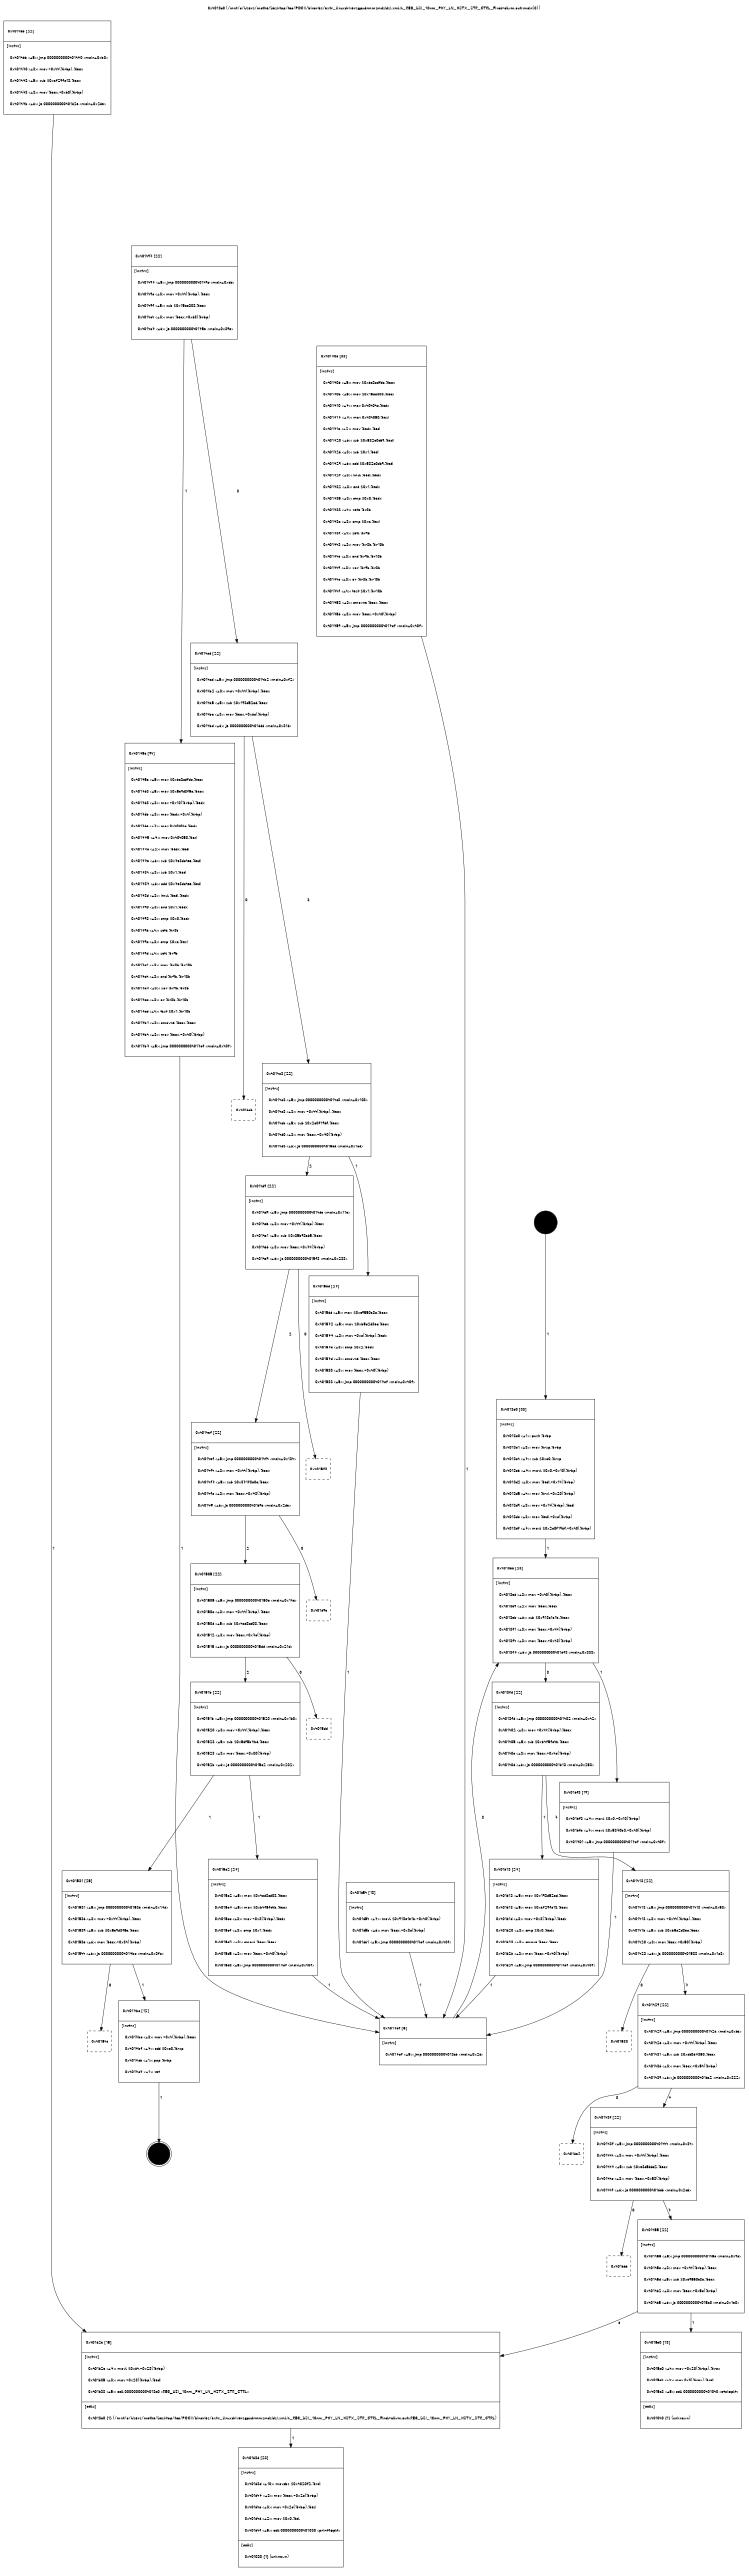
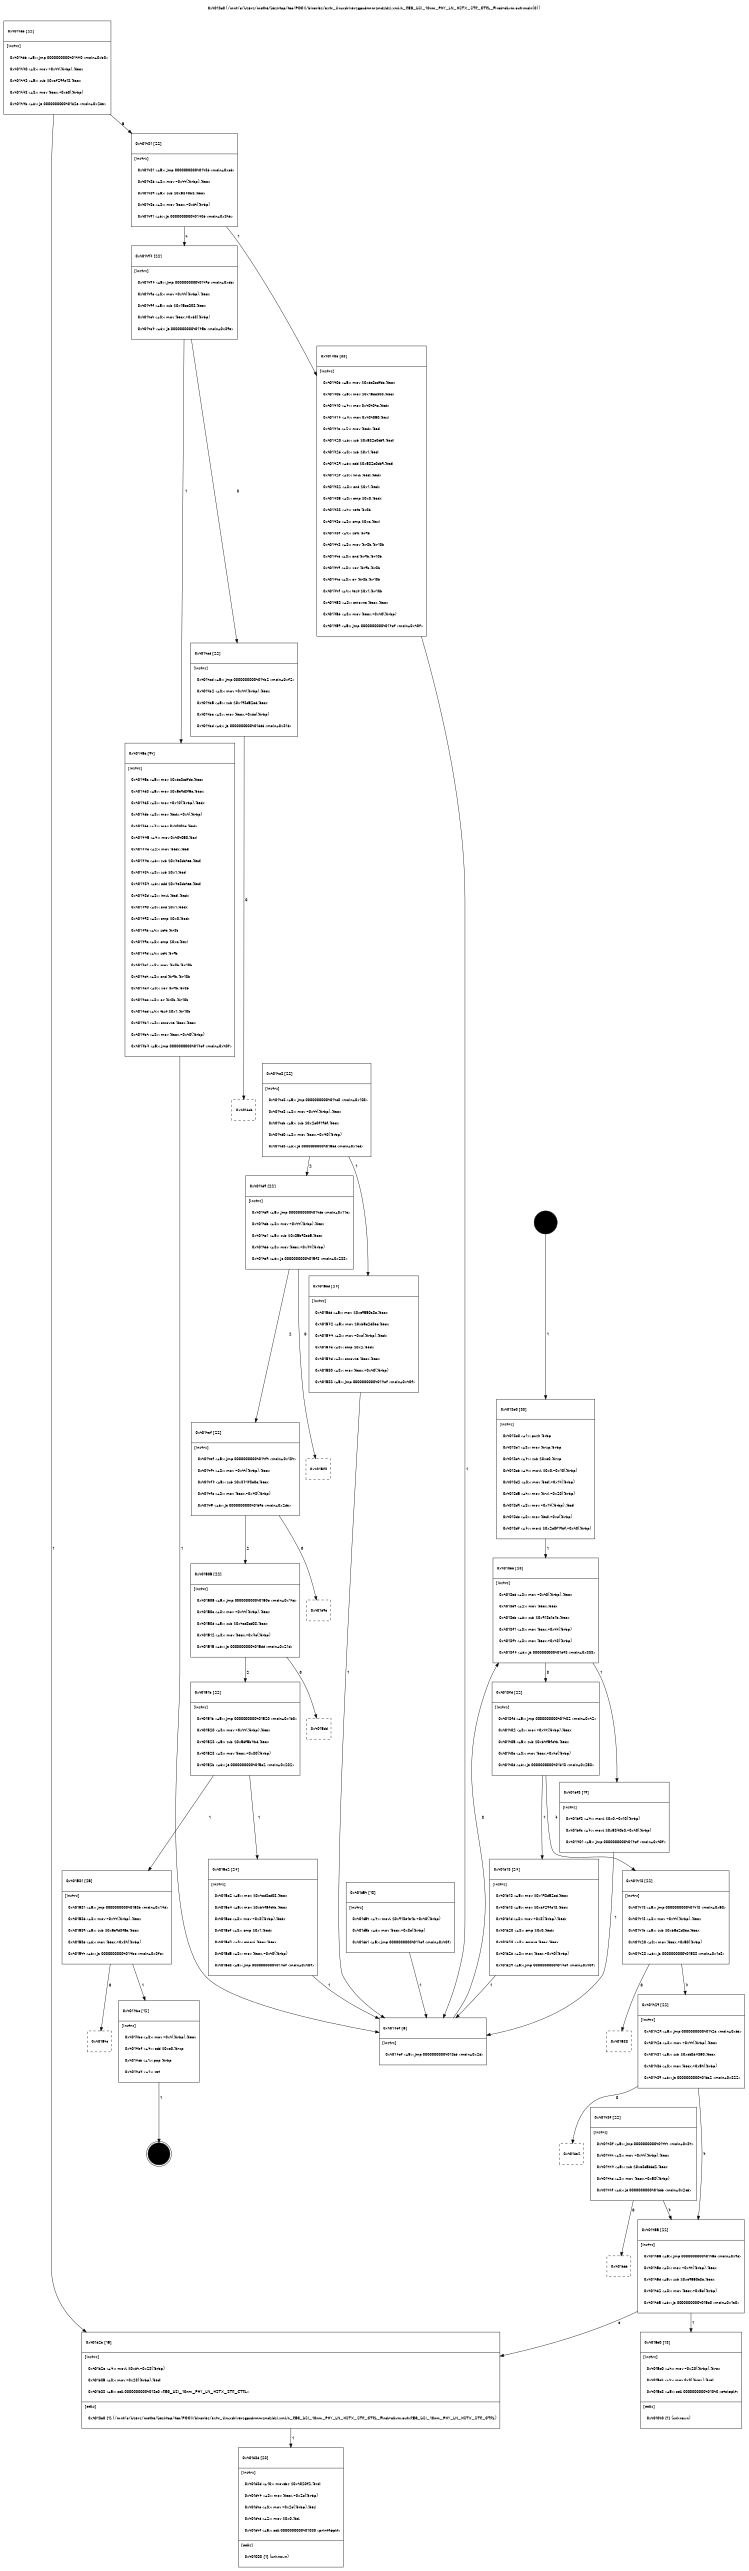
none -> (184, 180)
(280, 898) -> none
(668, 2096) -> (702, 2152)
